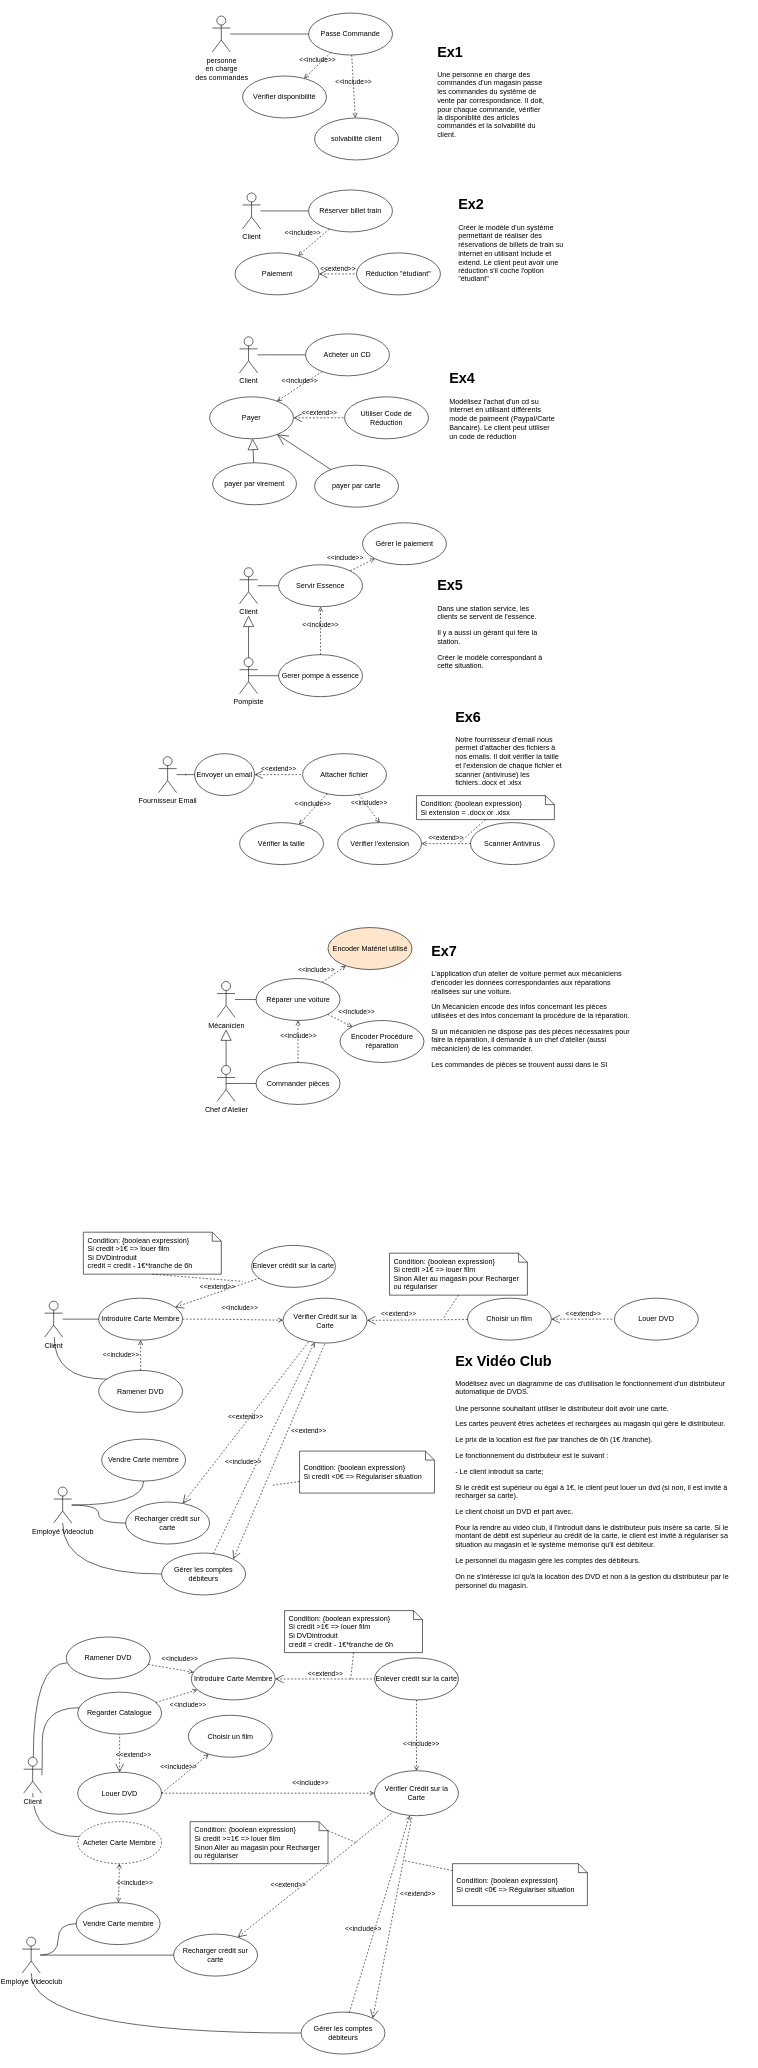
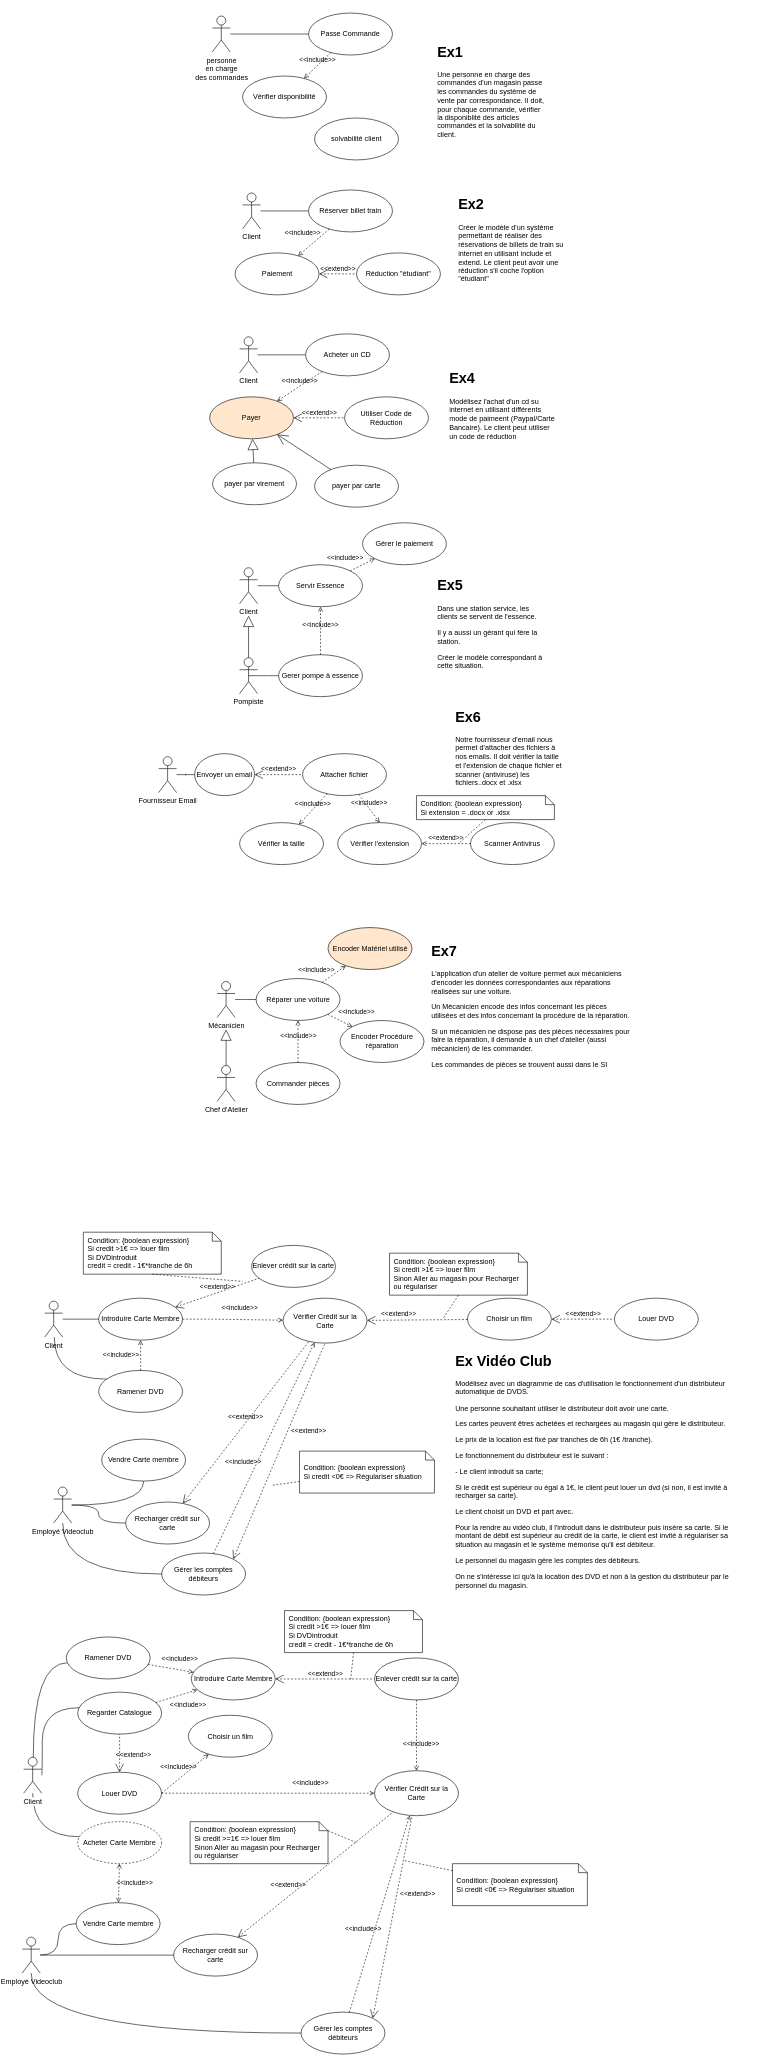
(354, 89) -> none
(252, 417) -> (252, 417)
(245, 1083) -> none
